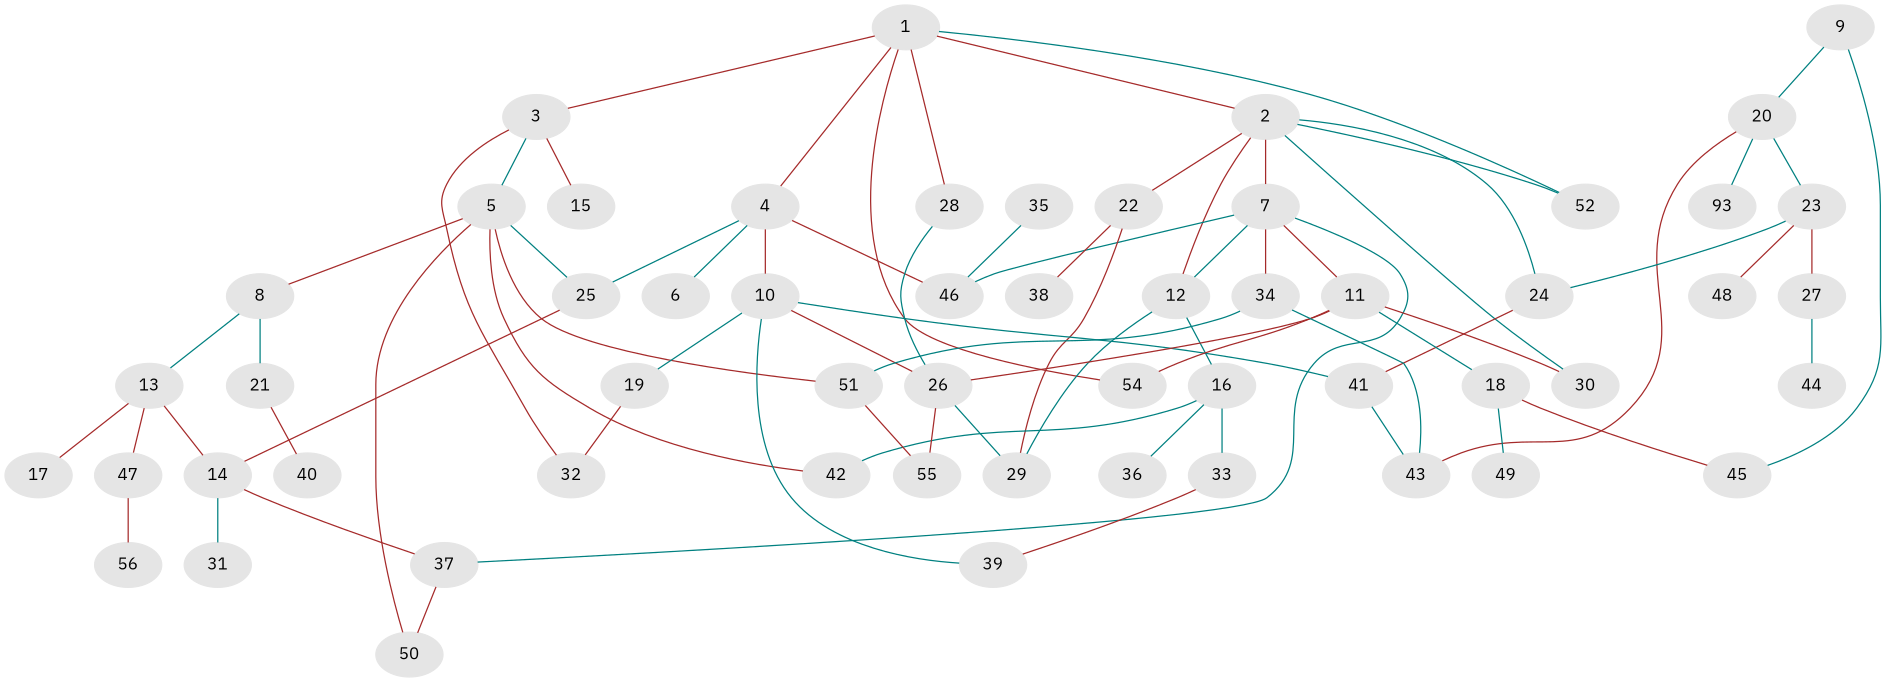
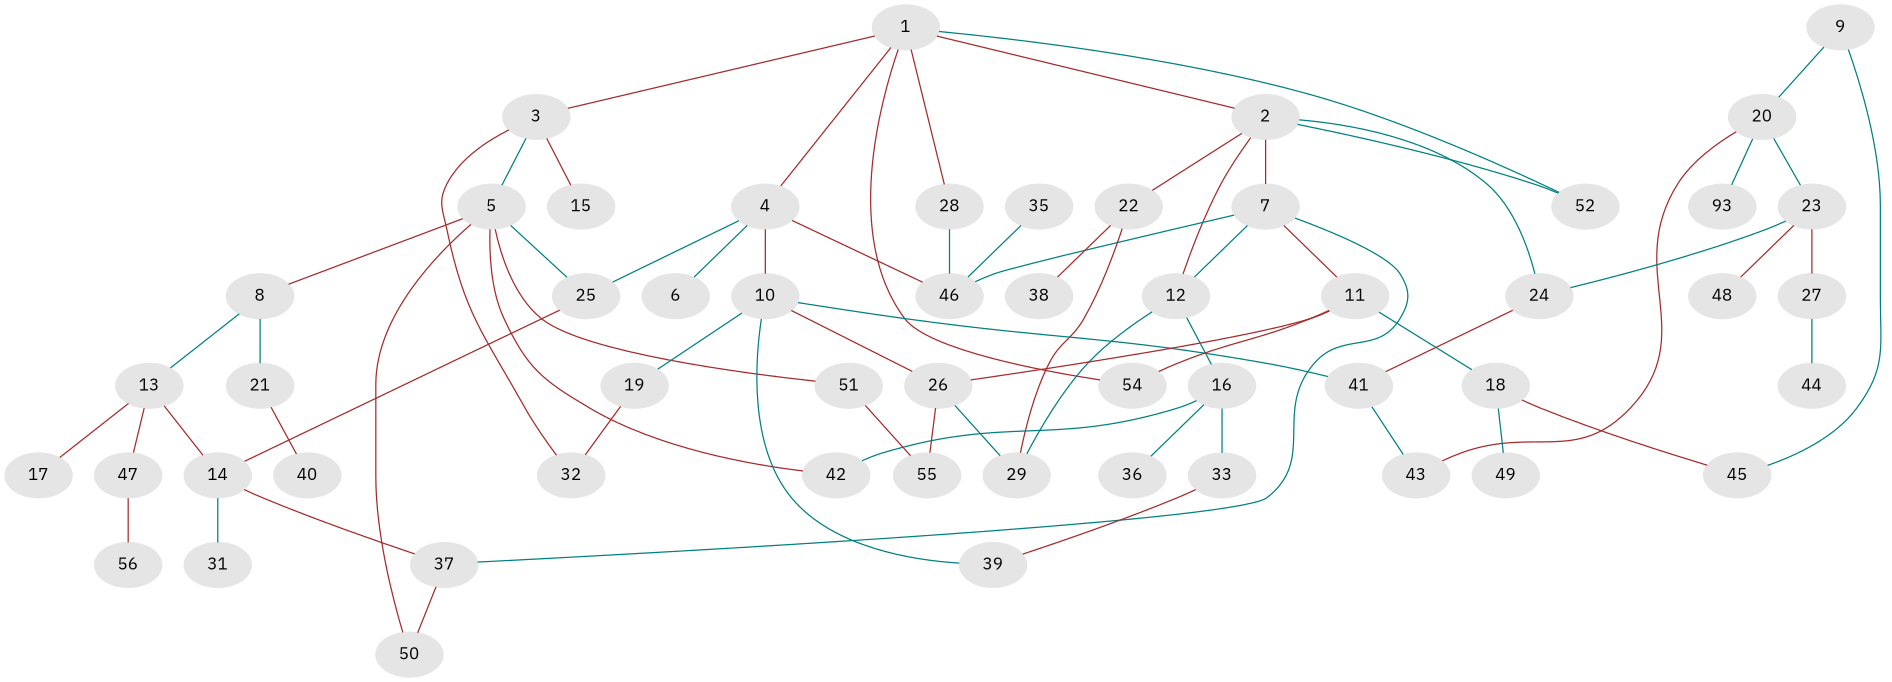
(901, 294) -> (950, 252)
(1266, 296) -> none
(1585, 386) -> none
